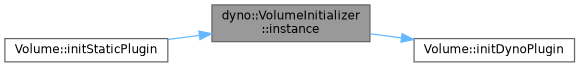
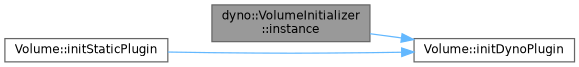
(184, 37) -> (285, 53)
